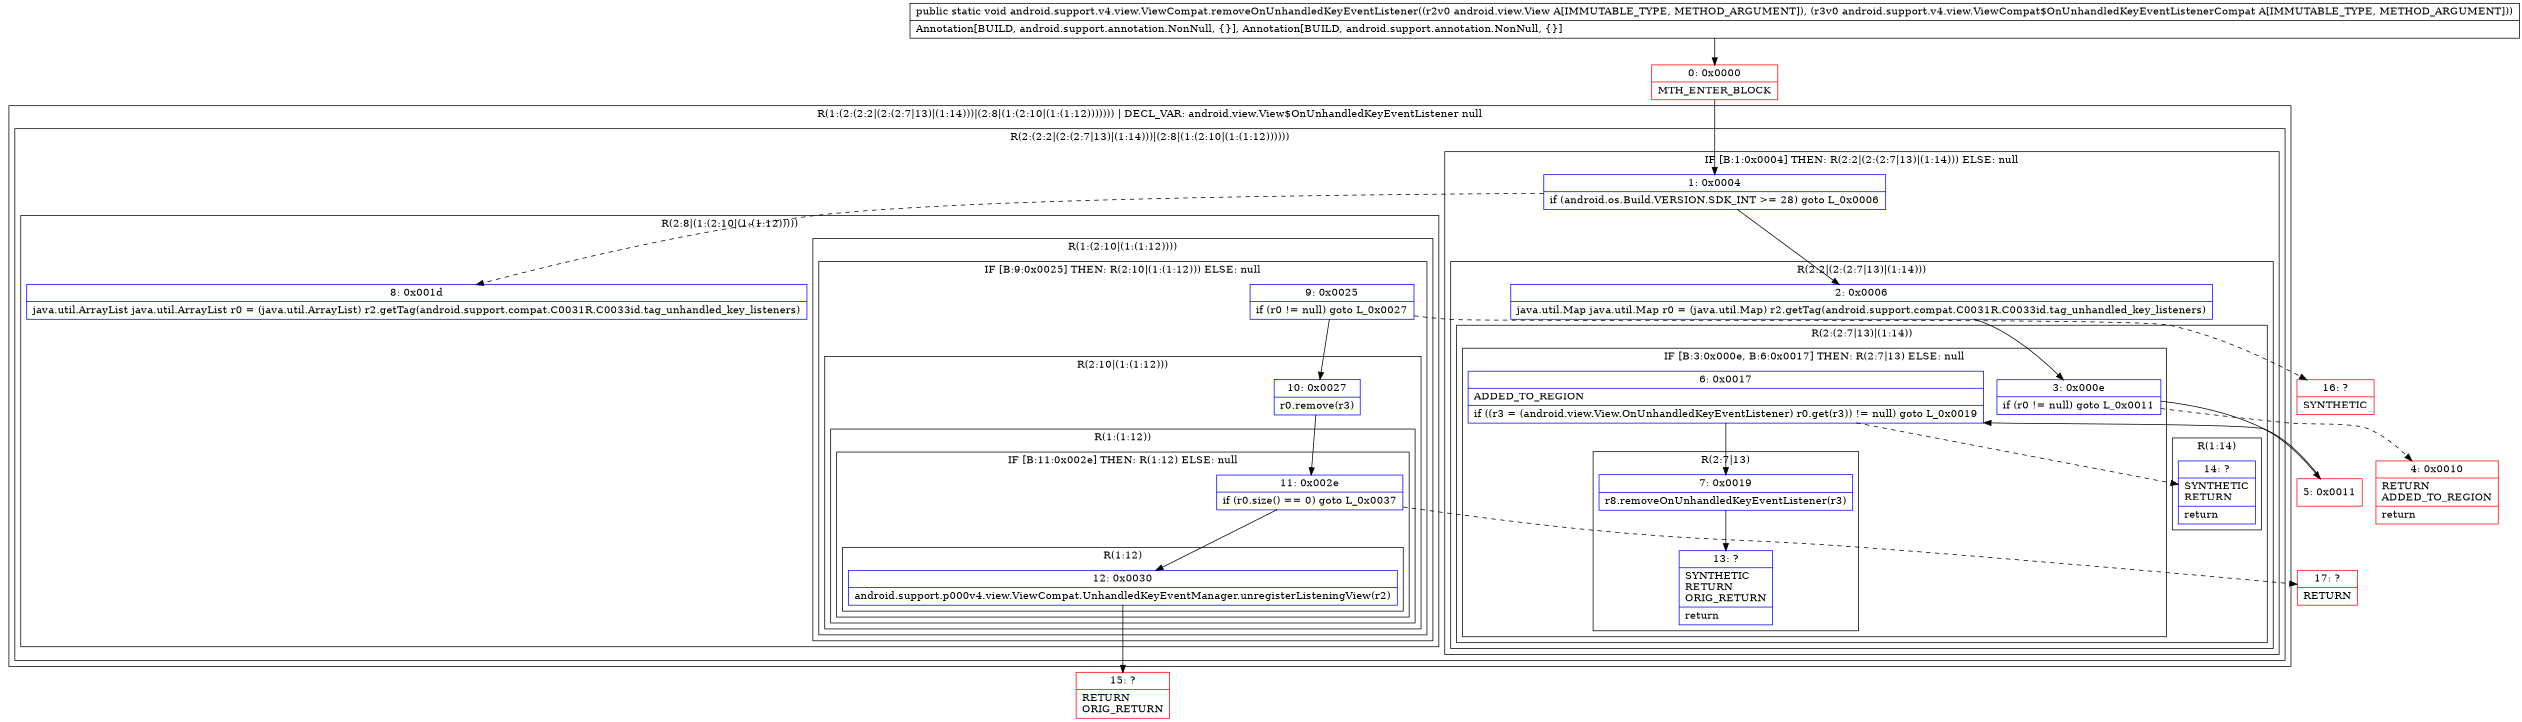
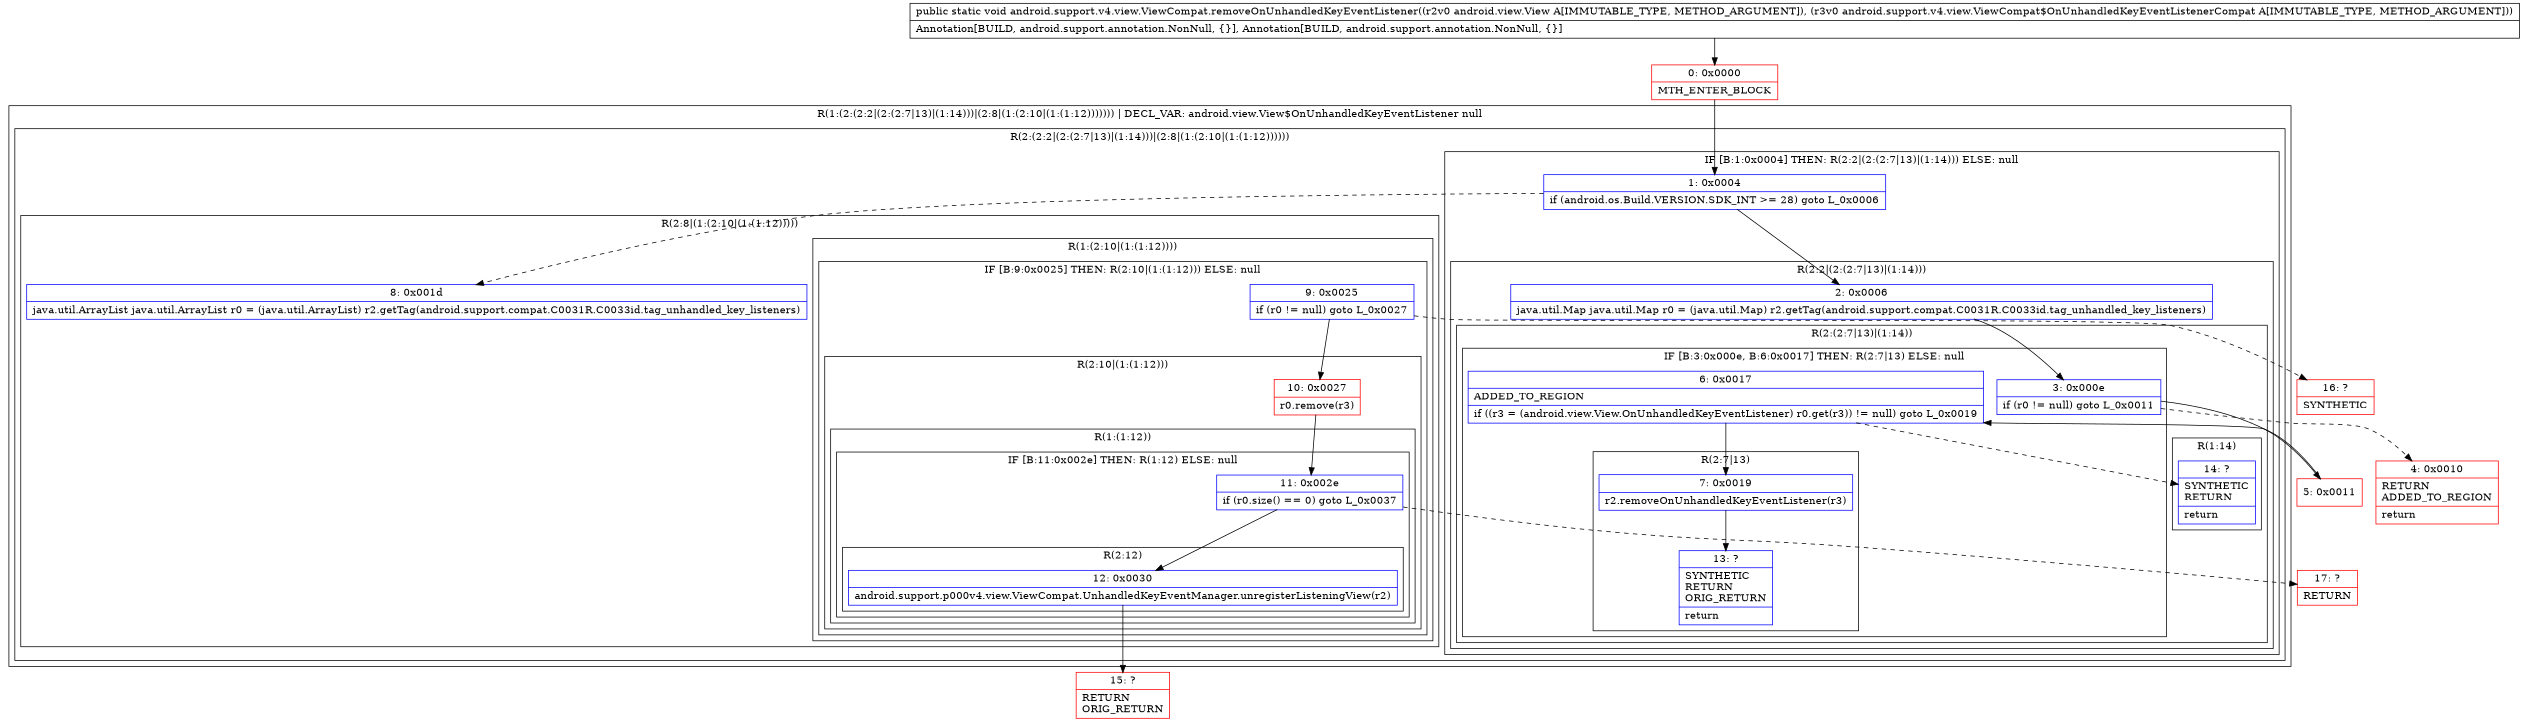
(1317, 397) -> (1317, 397)
(1726, 501) -> (1726, 501)
(1123, 556) -> (1123, 556)
